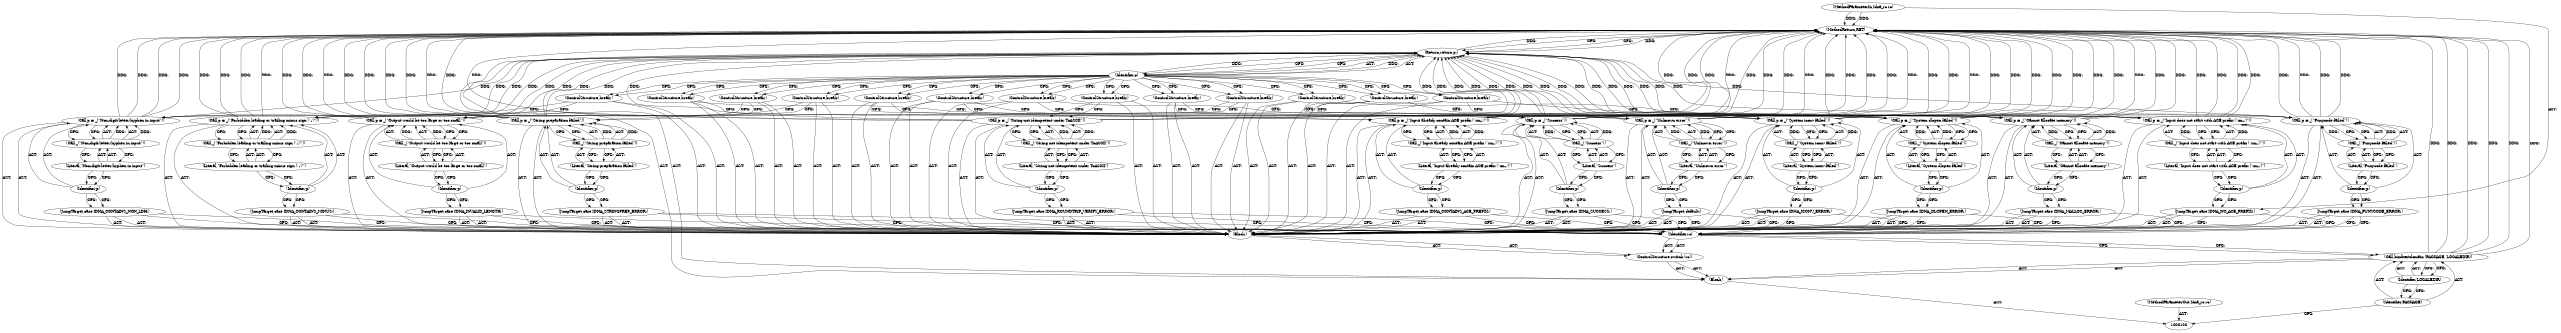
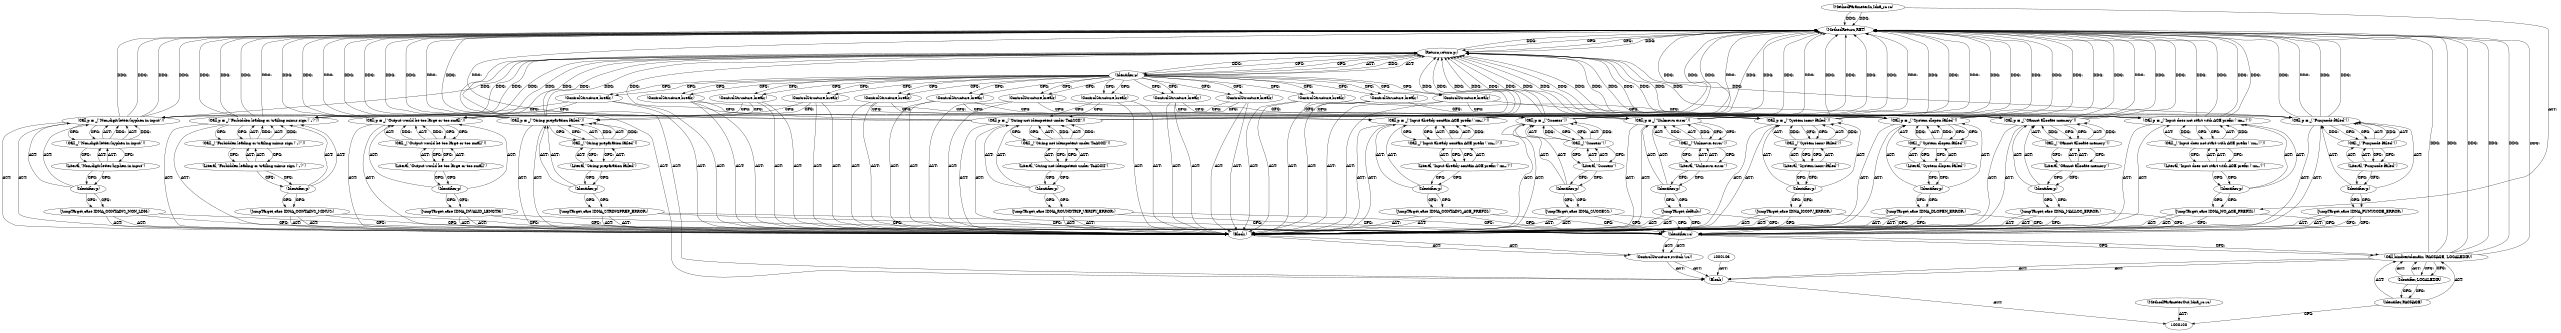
none -> (1722, 257)
